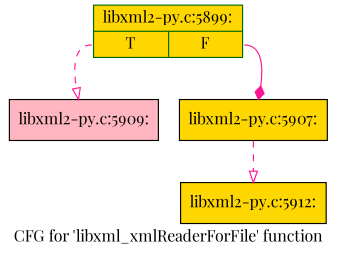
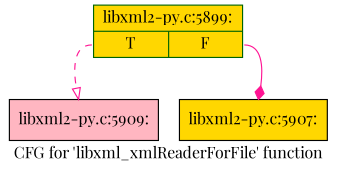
(253, 203) -> none
